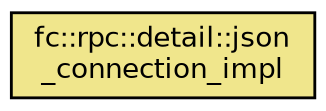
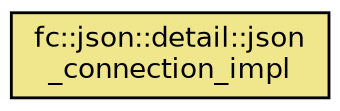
(163, 55) -> (170, 55)
